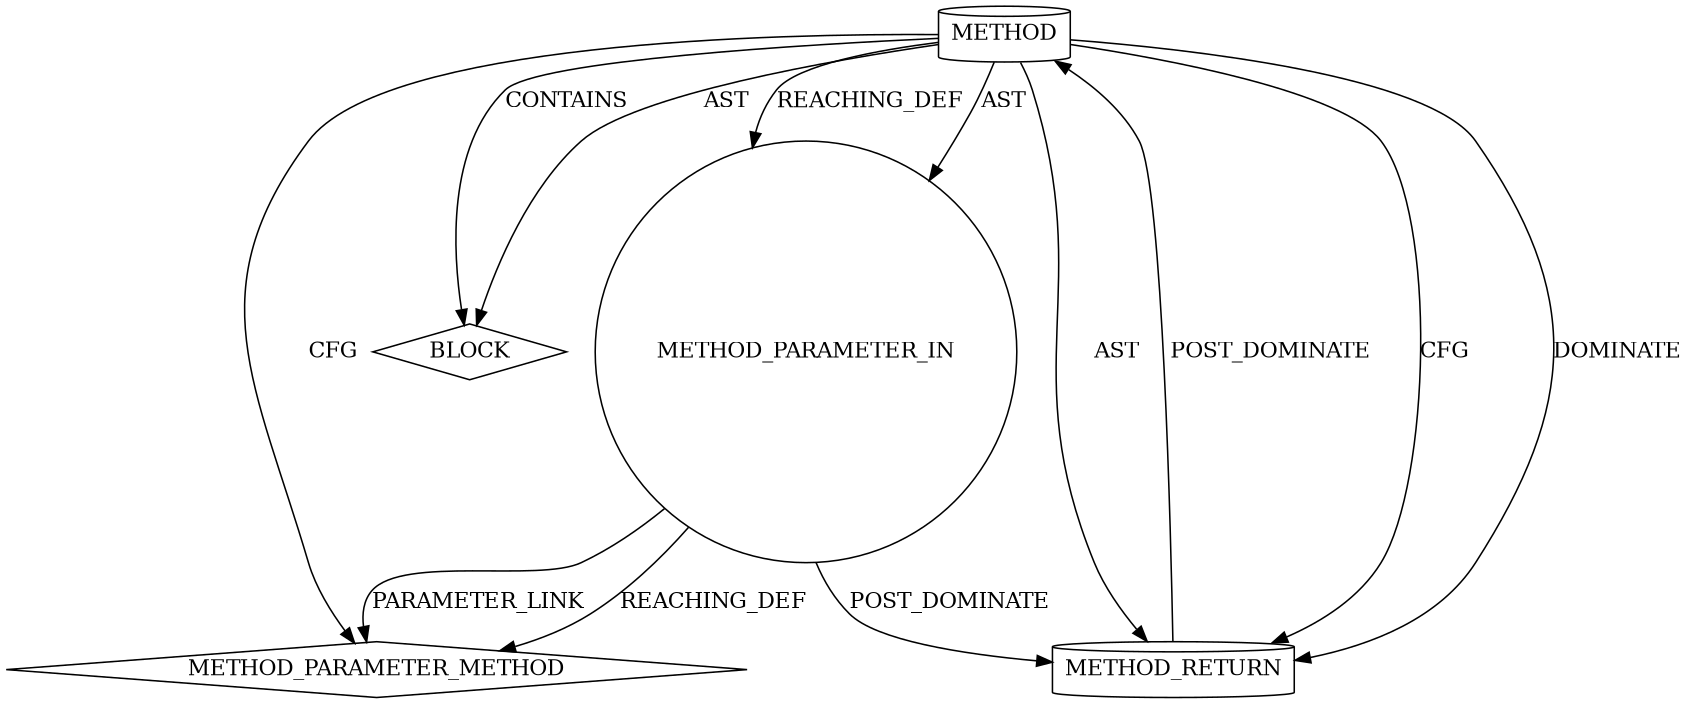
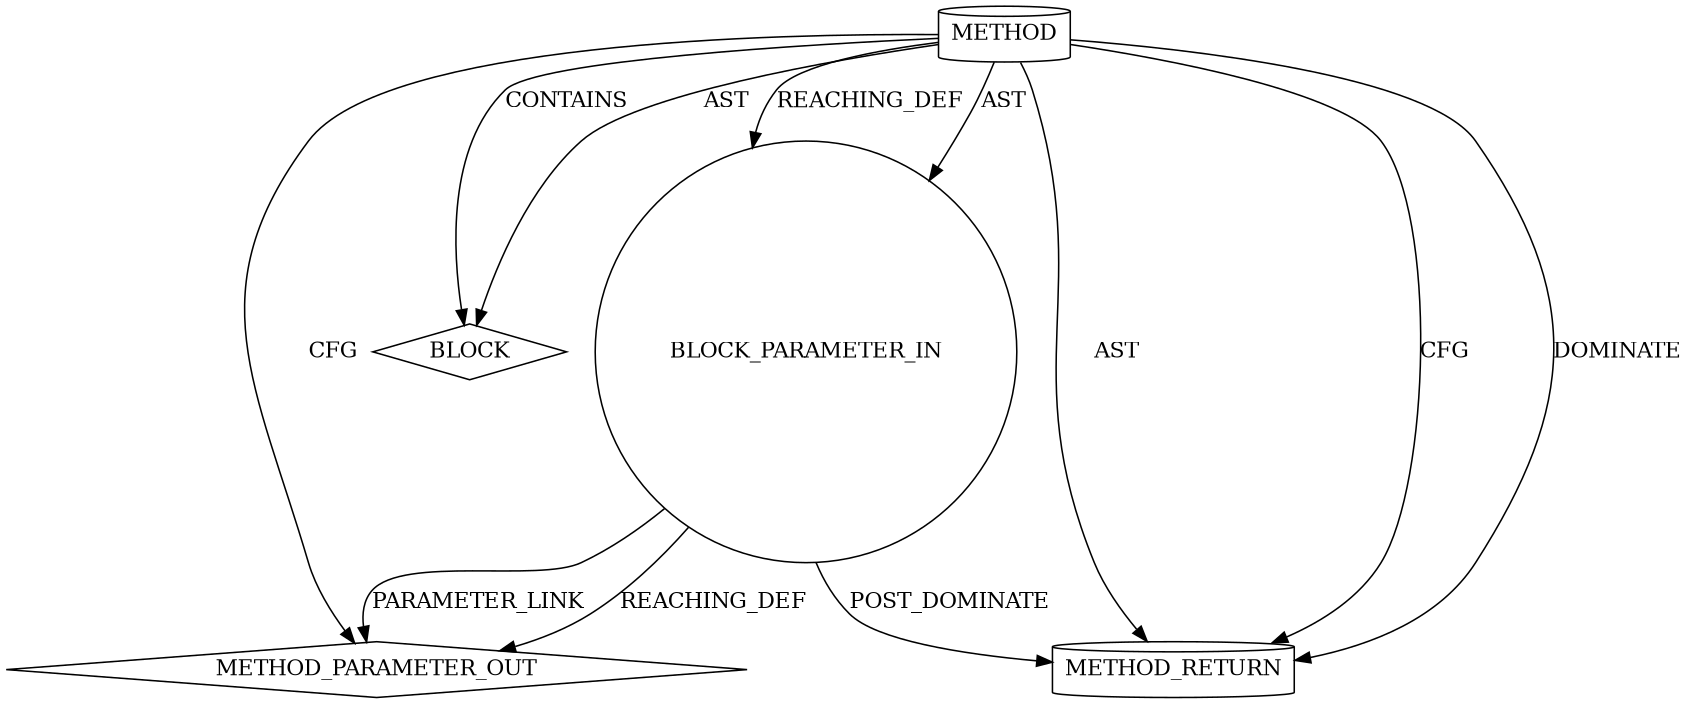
(1162, 340) -> none
(806, 352) -> (806, 352)
(377, 670) -> (377, 670)
